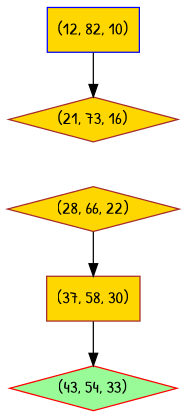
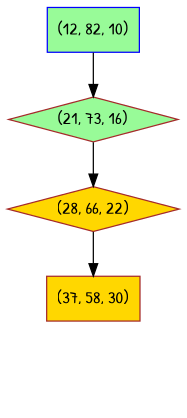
(93, 30) -> (93, 30)
(93, 119) -> (93, 119)
none -> (93, 158)
(93, 388) -> none
